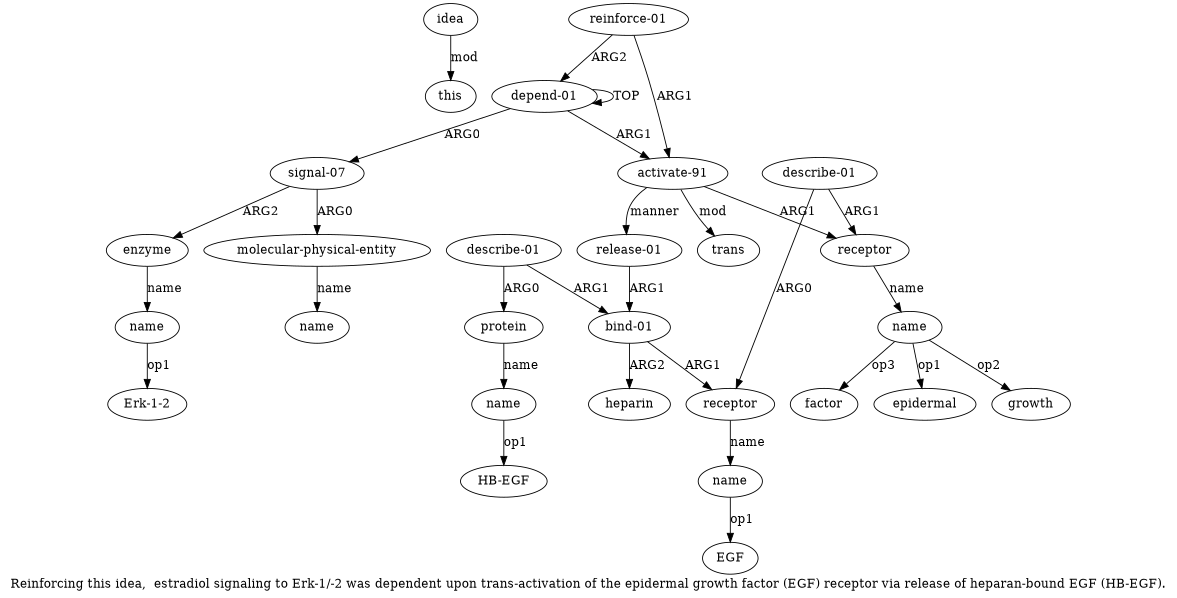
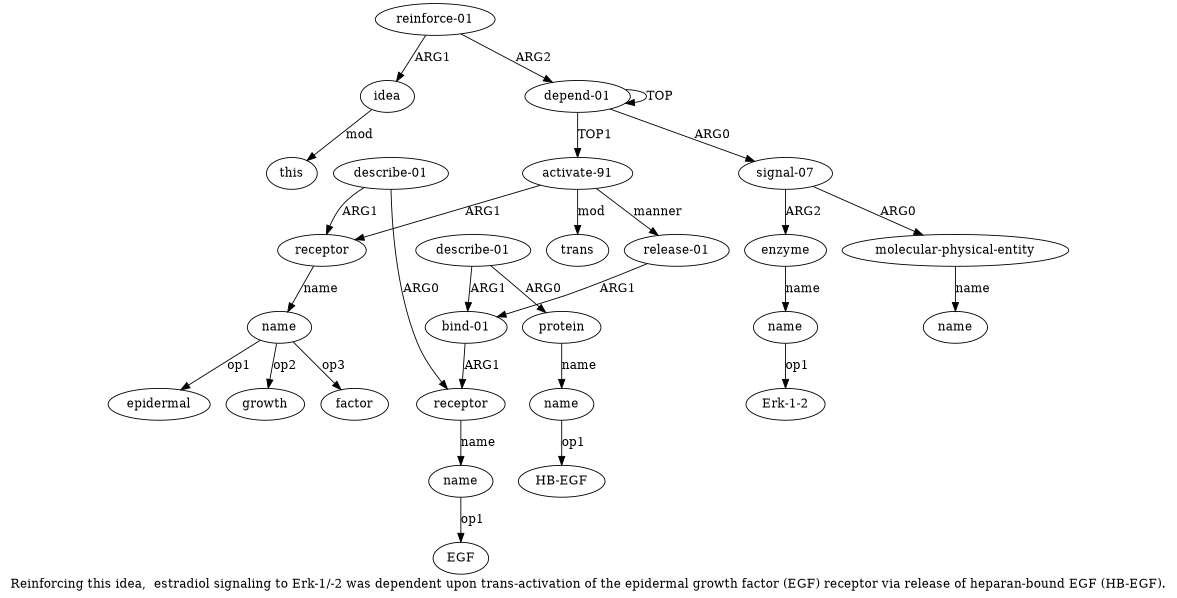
(652, 92) -> (414, 54)
(634, 135) -> (595, 135)
(629, 404) -> none
